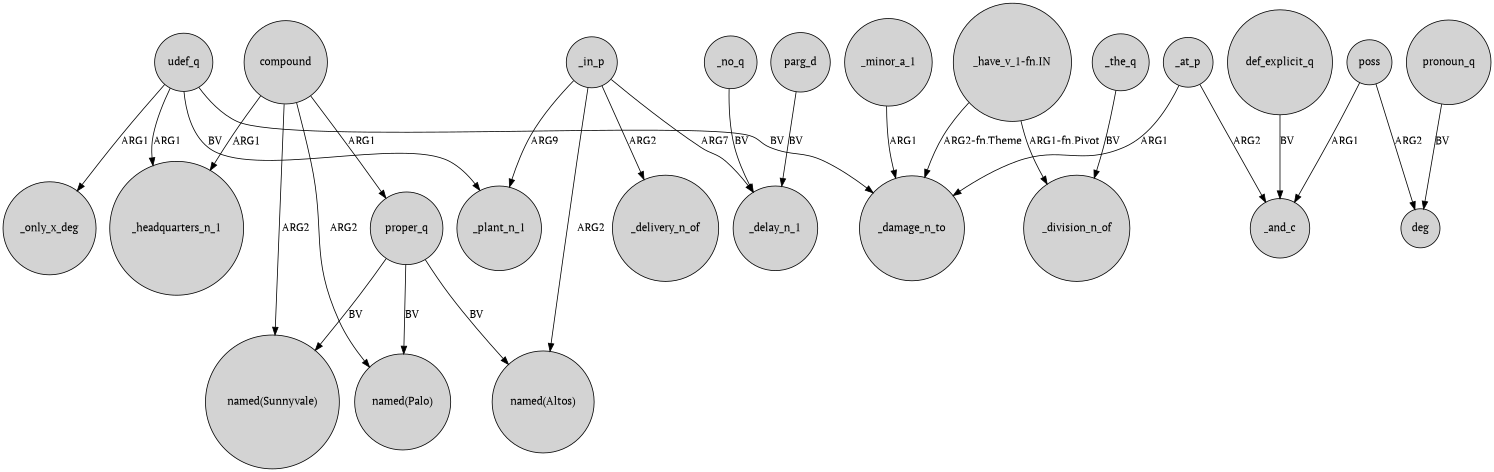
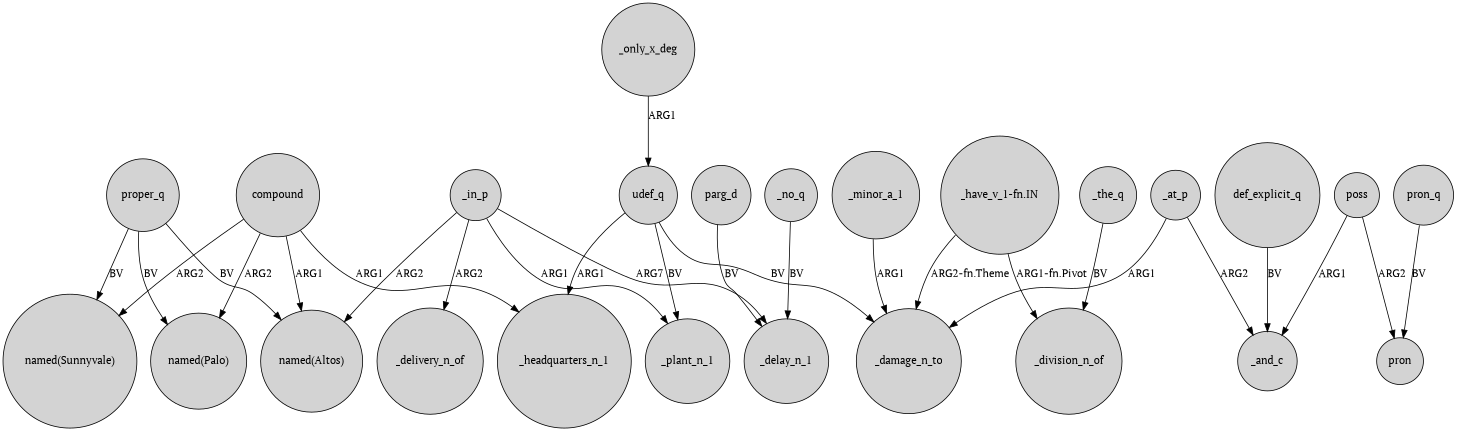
(1449, 62) -> (1424, 195)
(122, 134) -> (648, 127)
(545, 141) -> (555, 274)
(346, 143) -> (293, 270)
(1420, 228) -> (1400, 361)
